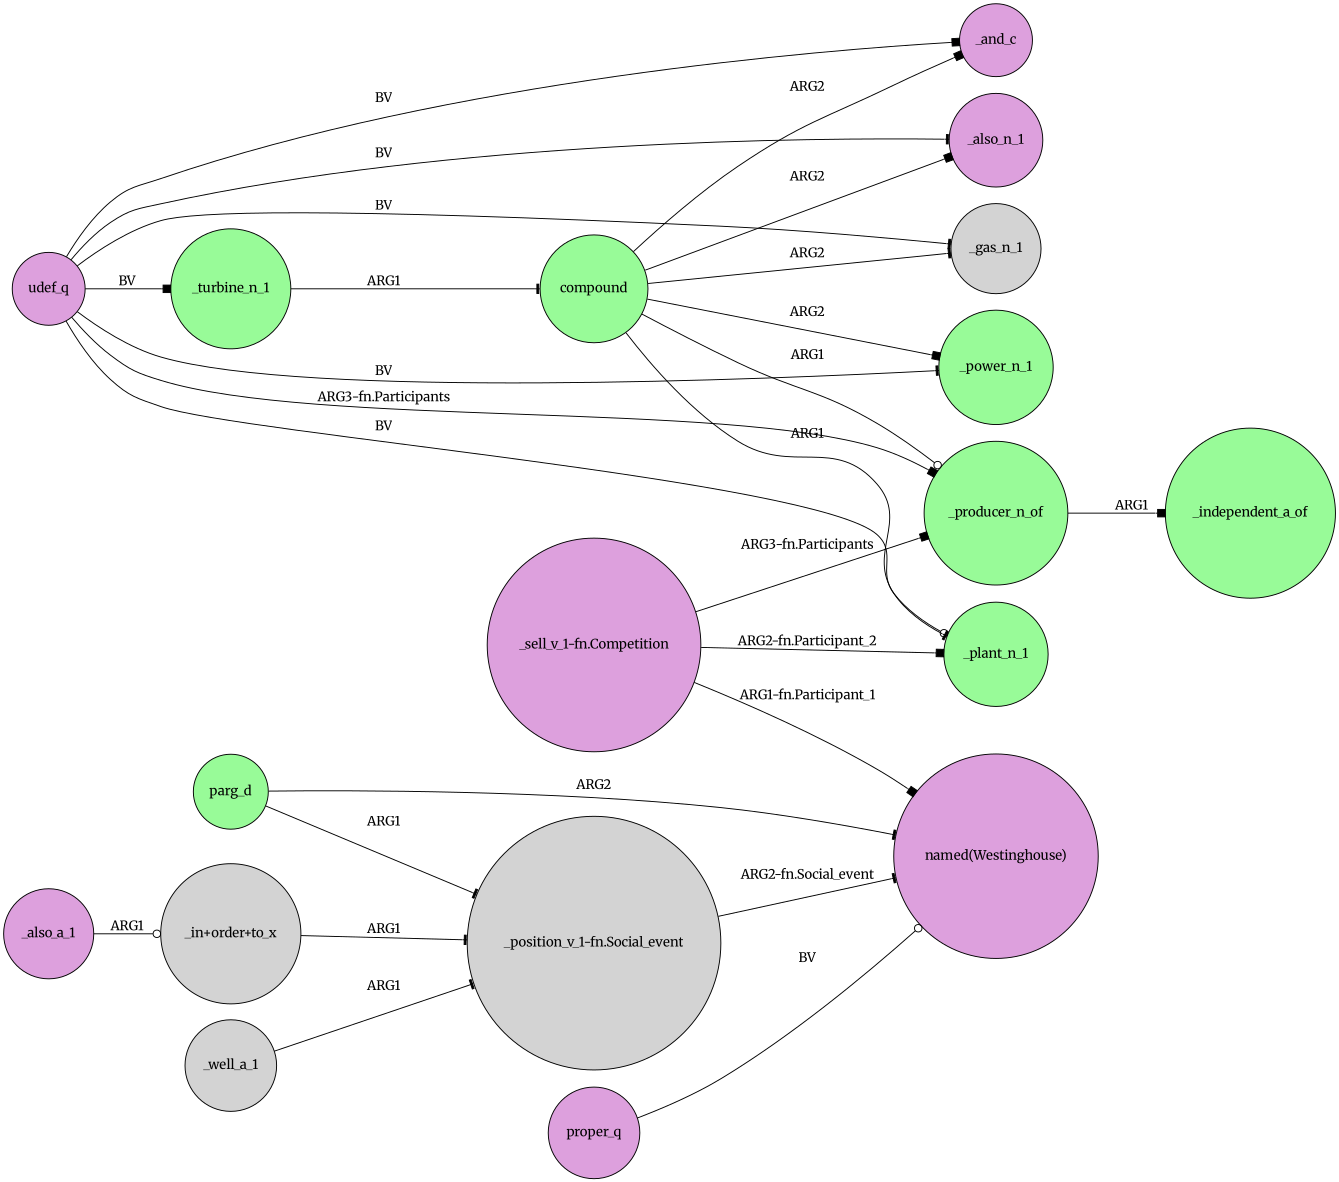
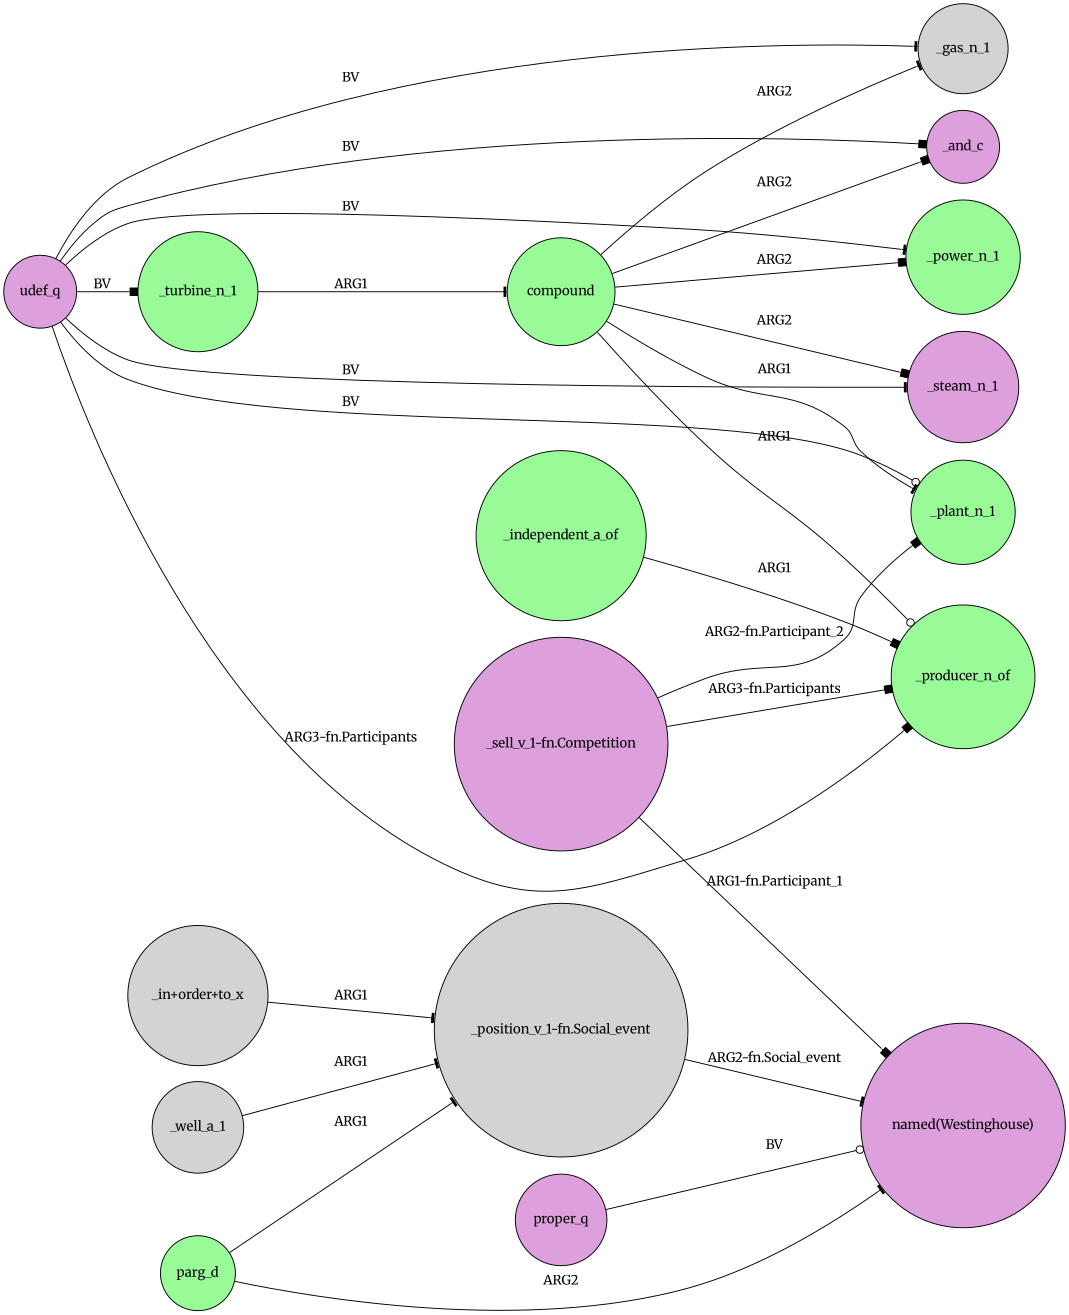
(996, 140) -> (963, 387)
(1112, 513) -> (768, 595)
(49, 934) -> none
